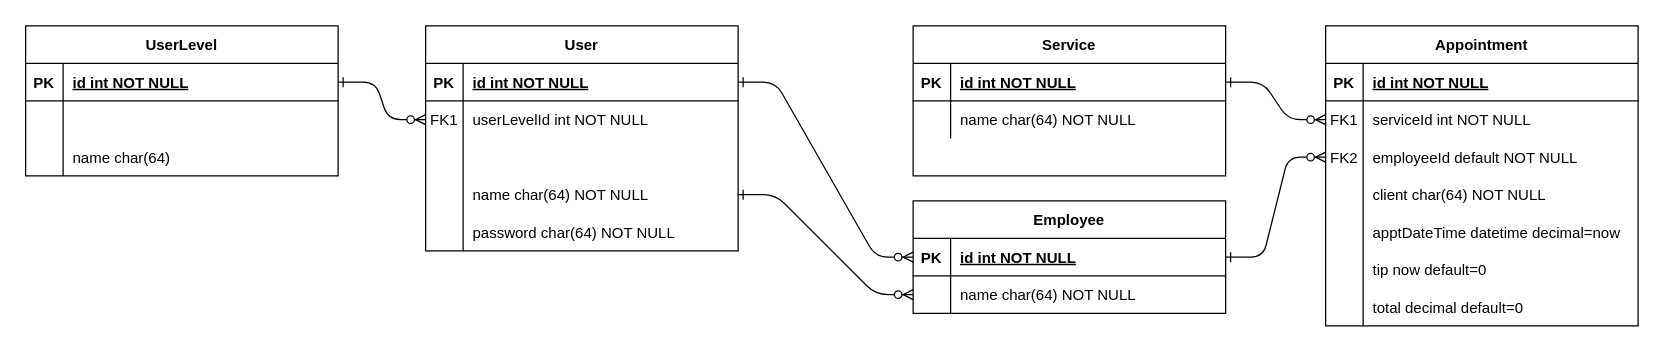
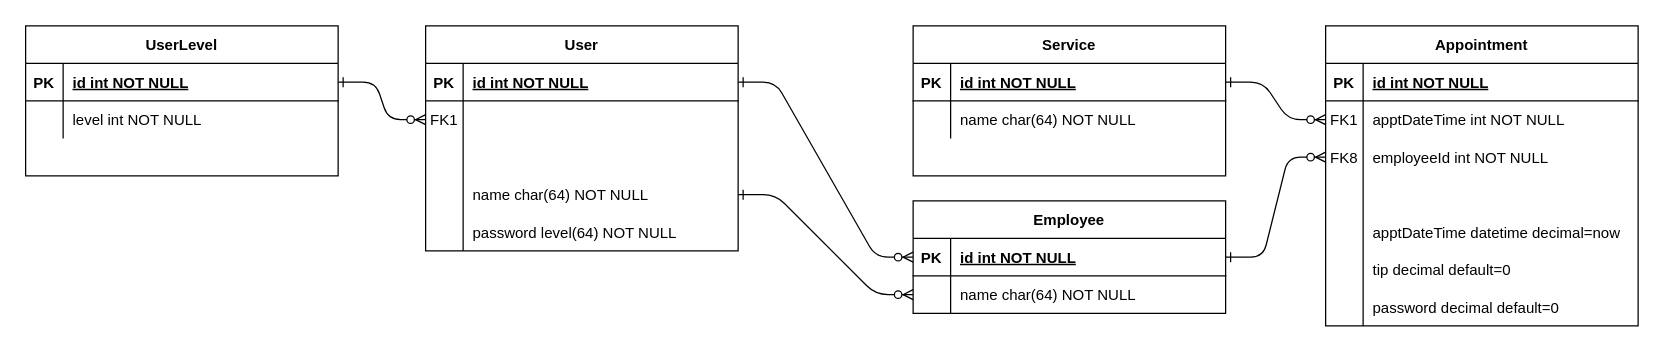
none -> (201, 119)
(601, 119) -> none
(1455, 120) -> (1468, 120)
(201, 157) -> none
(1344, 158) -> (1344, 158)
(1476, 158) -> (1459, 158)
(1501, 194) -> none
(576, 233) -> (576, 233)
(1436, 270) -> (1449, 270)
(1457, 308) -> (1472, 308)
